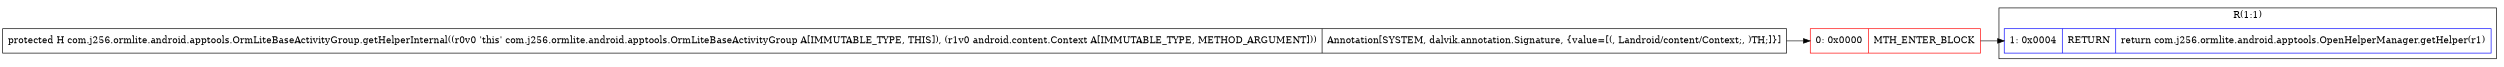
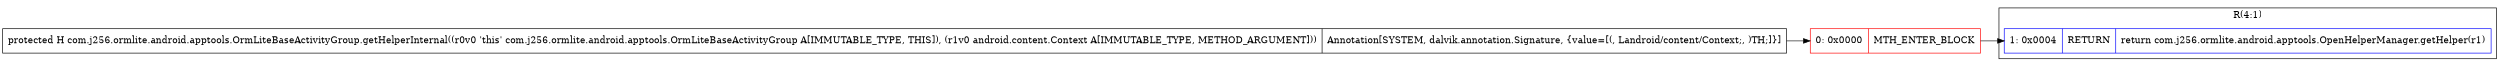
(2248, 16) -> (2248, 16)
